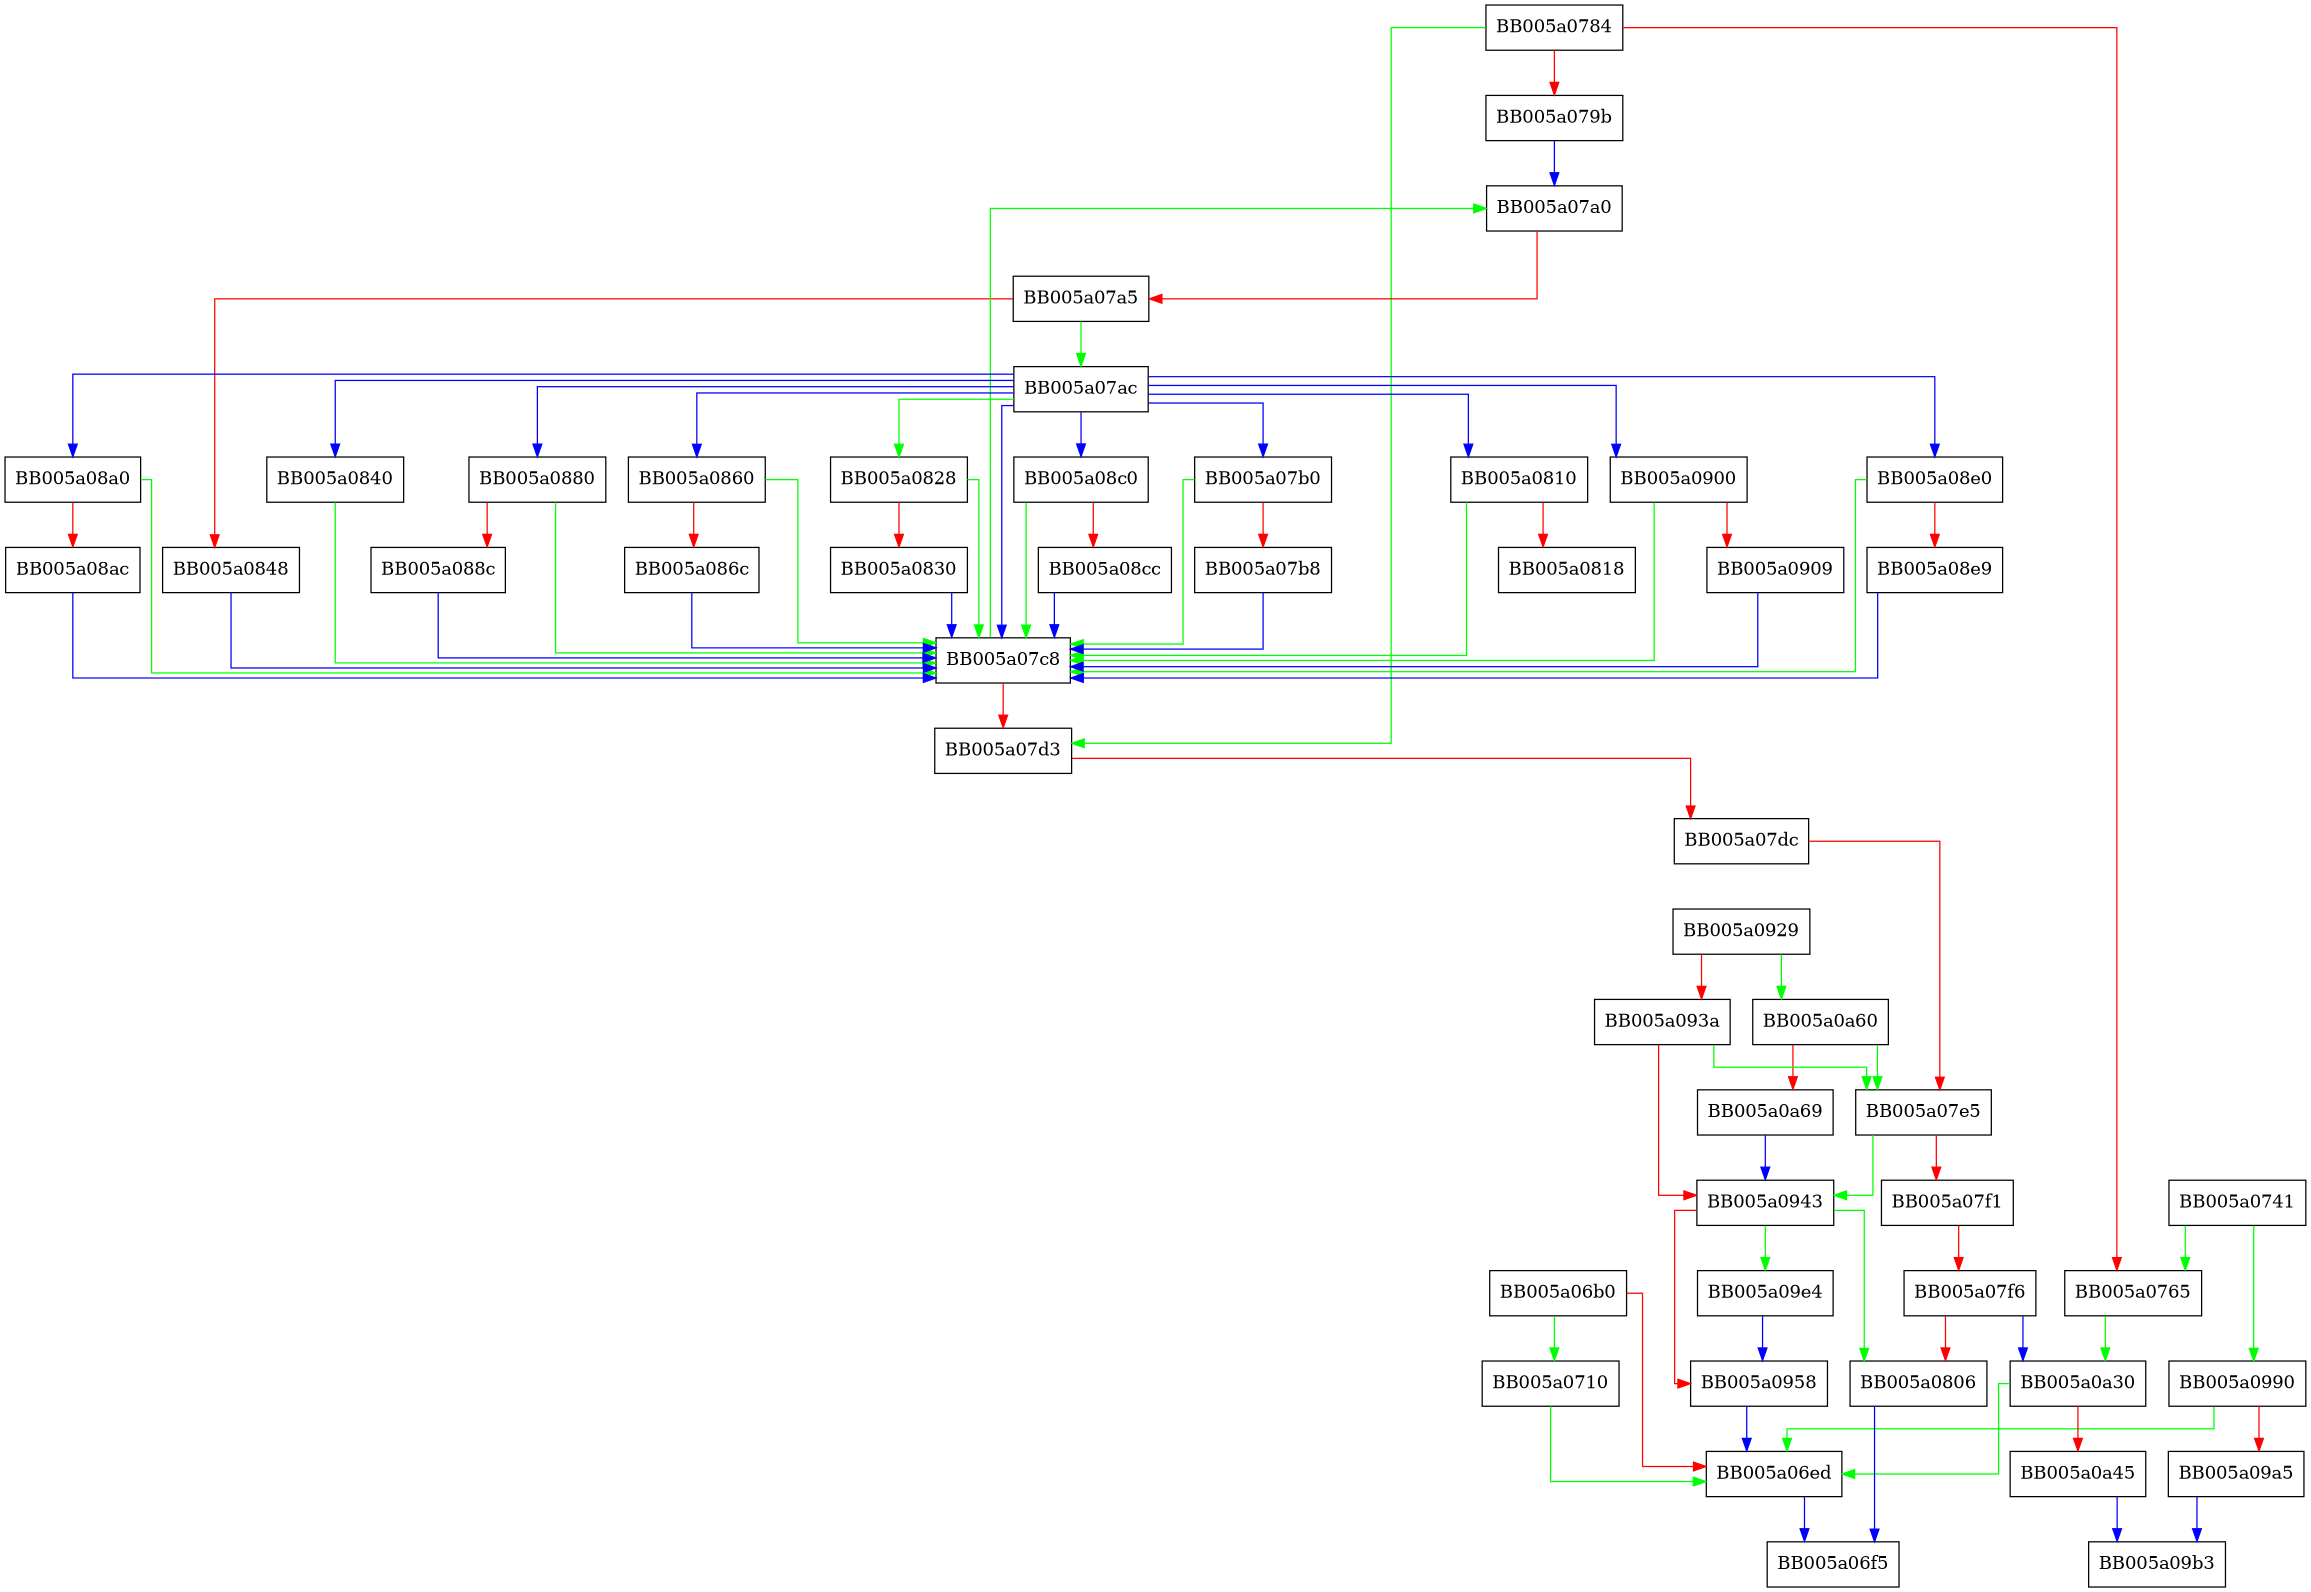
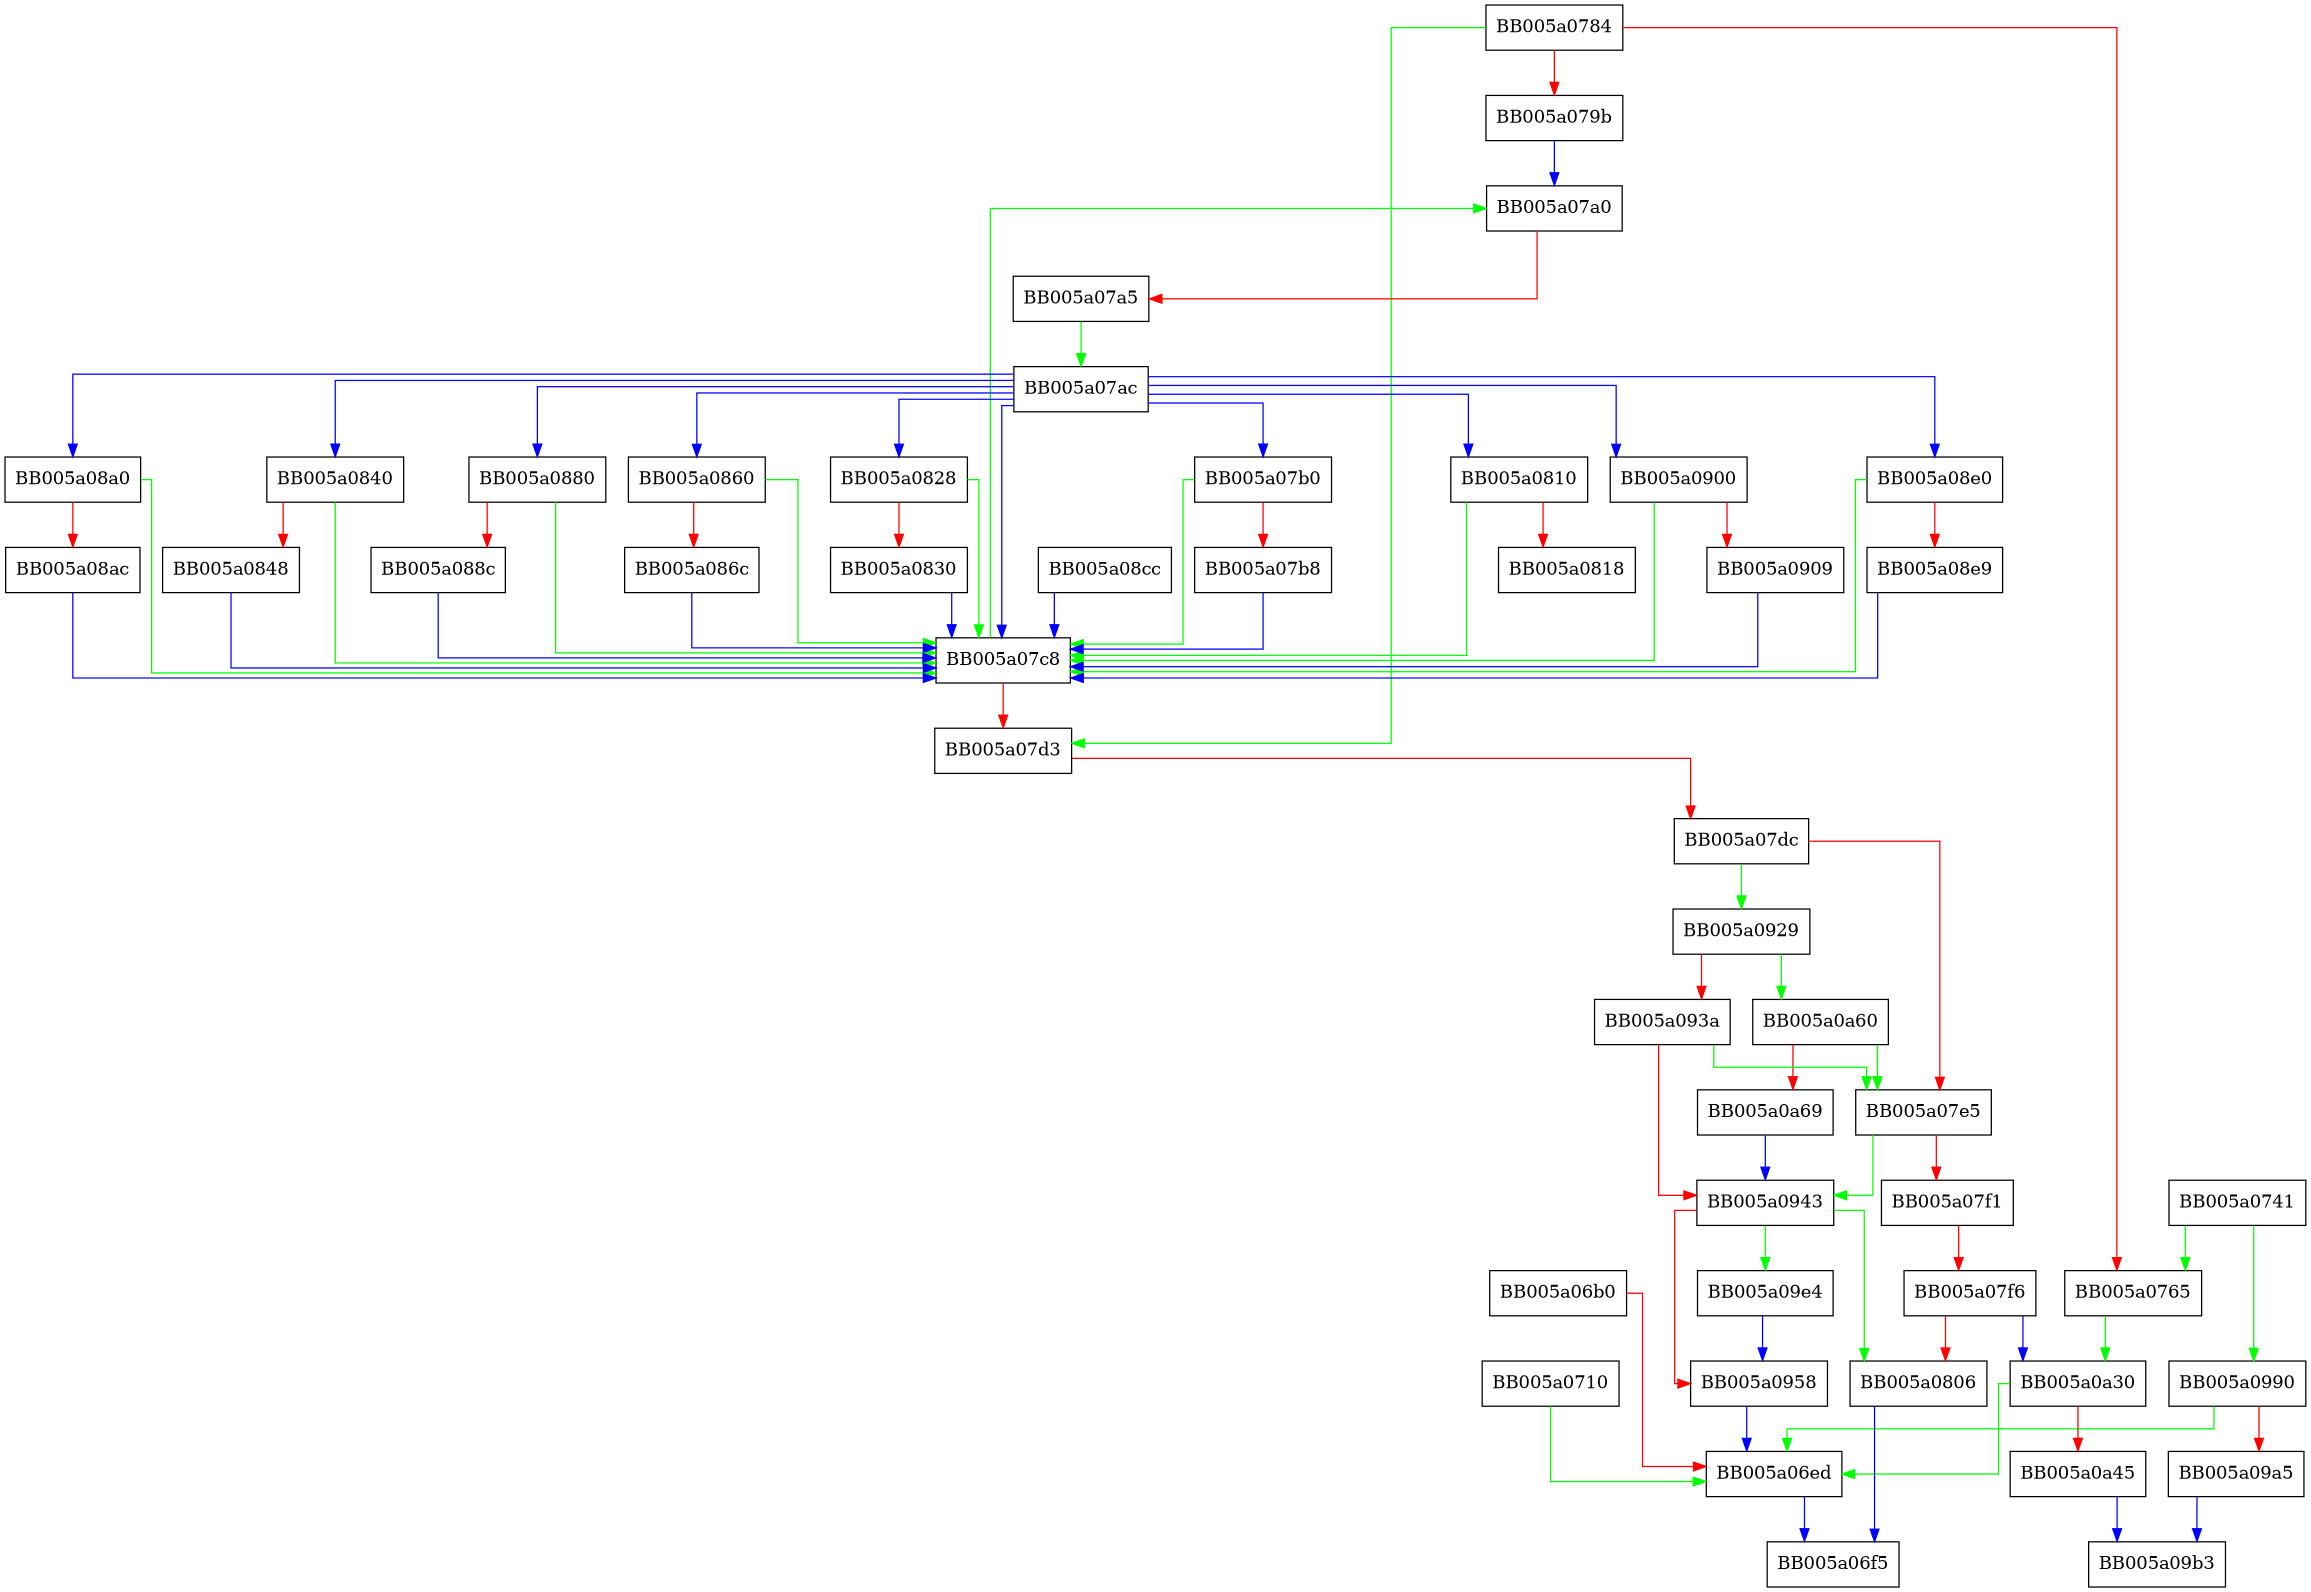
(496, 299) -> (283, 518)
(899, 404) -> (899, 404)
(1081, 480) -> none
none -> (1741, 880)
(1554, 1332) -> none
